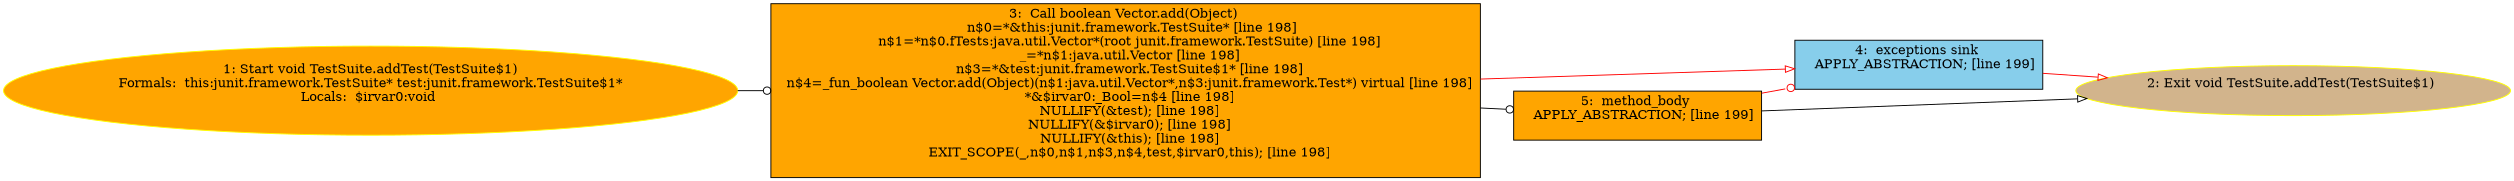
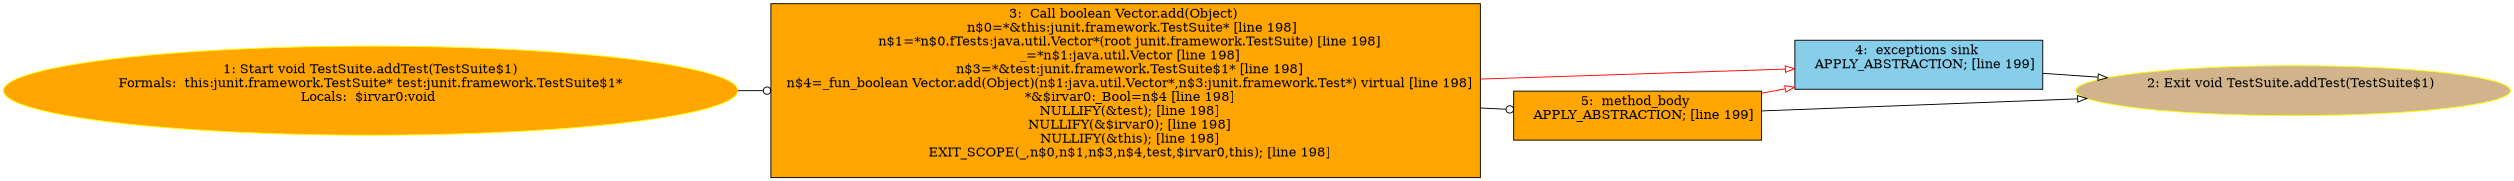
(2070, 75) -> (2070, 75)
(1774, 91) -> (1774, 91)
